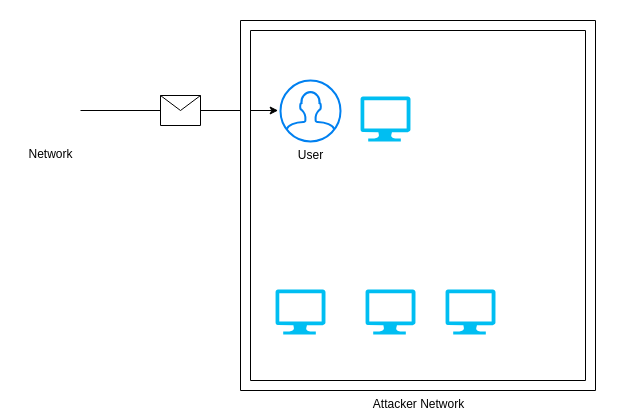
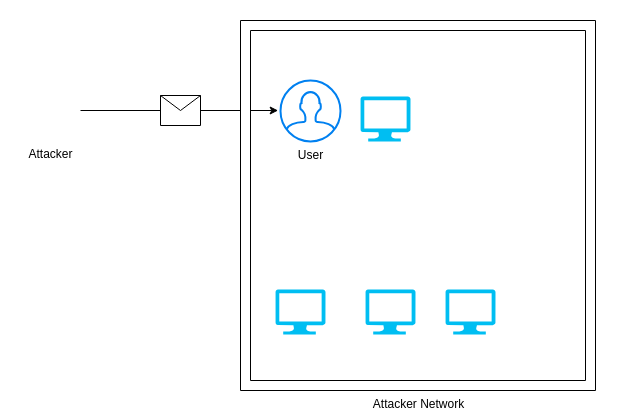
(51, 155) -> (51, 155)
